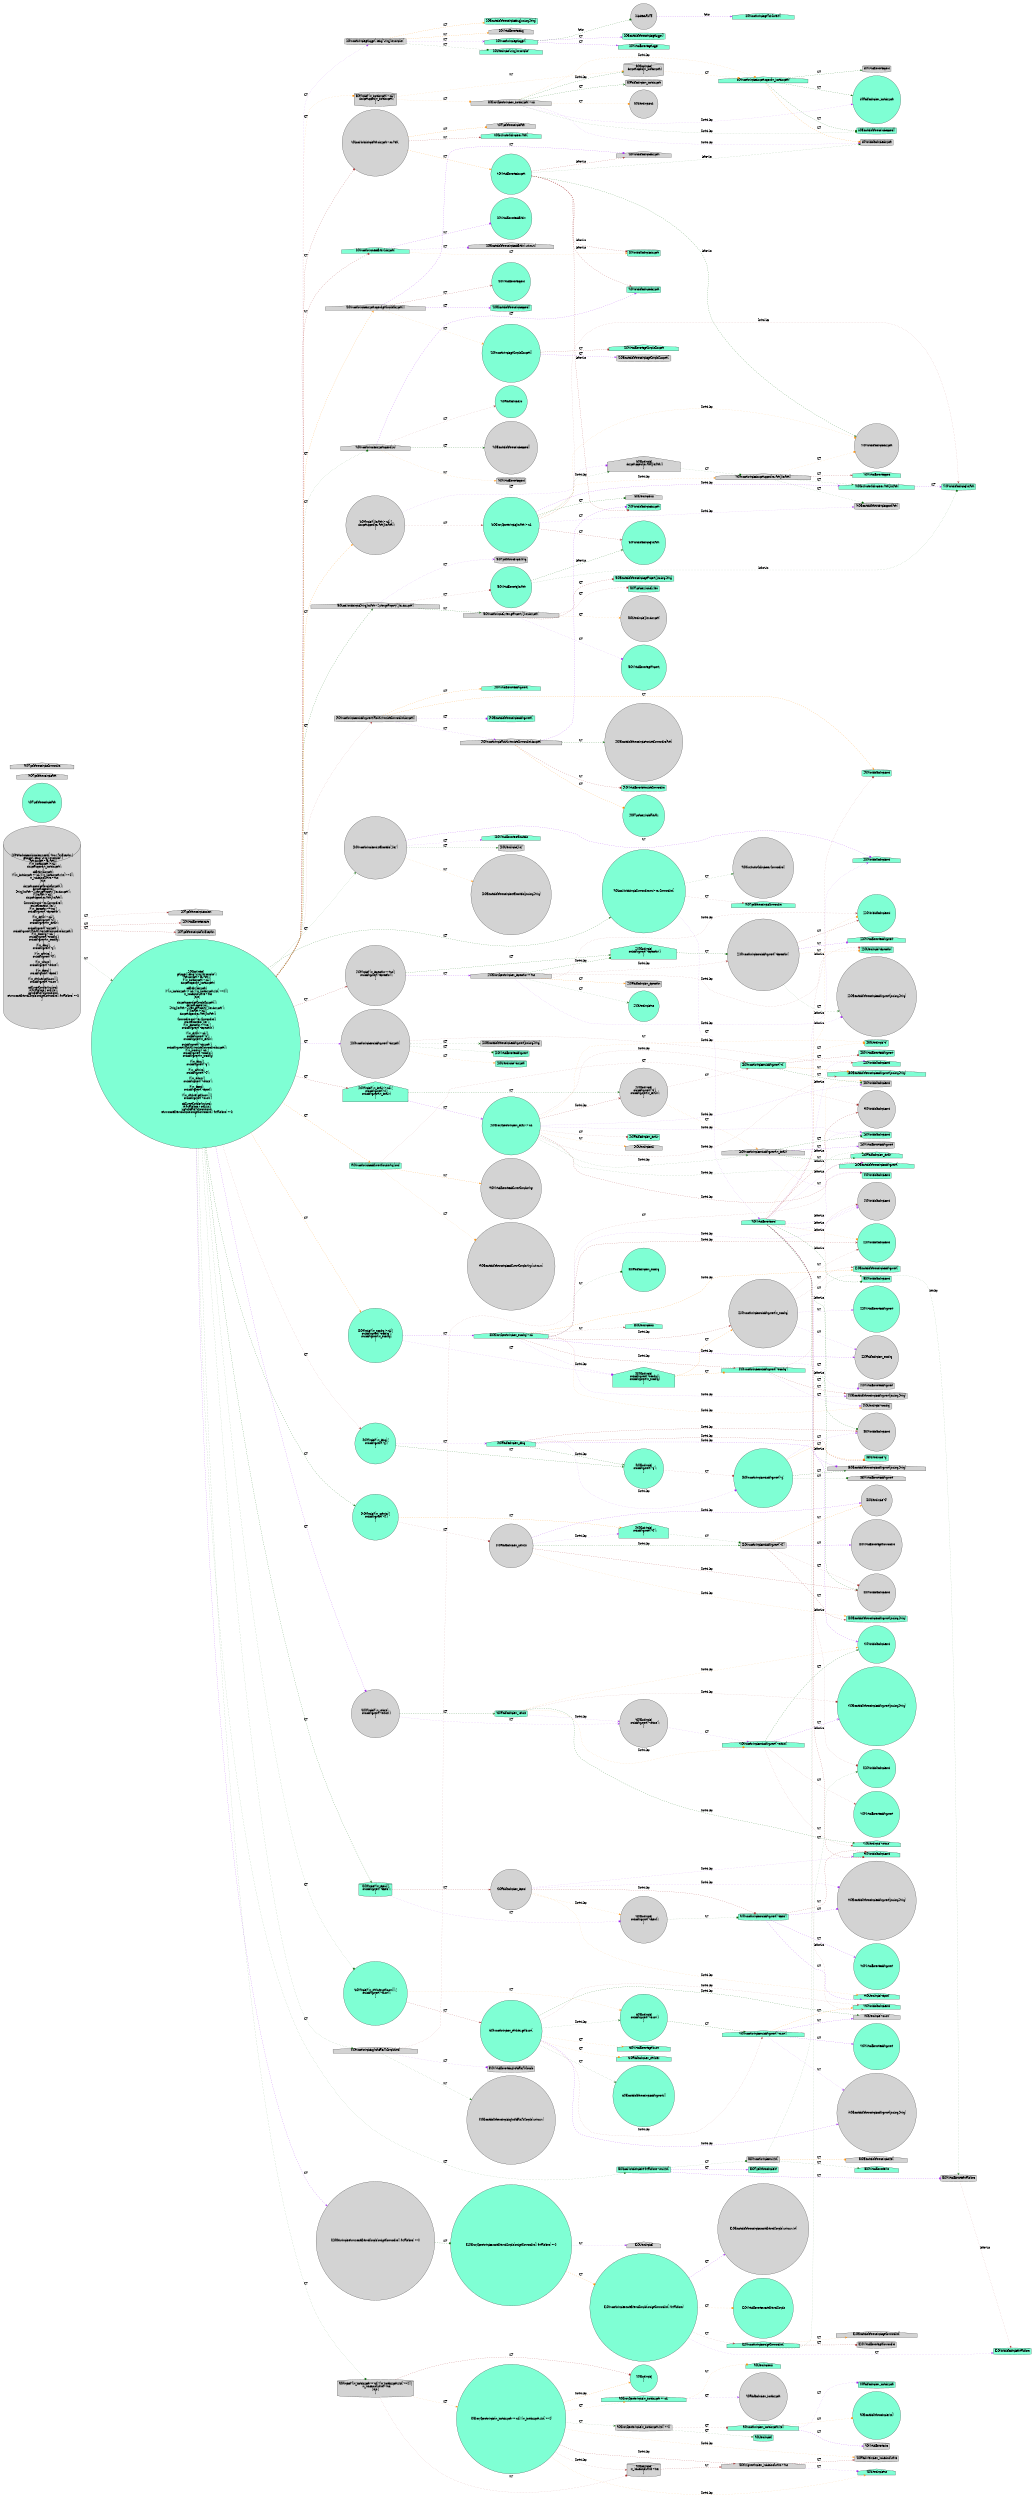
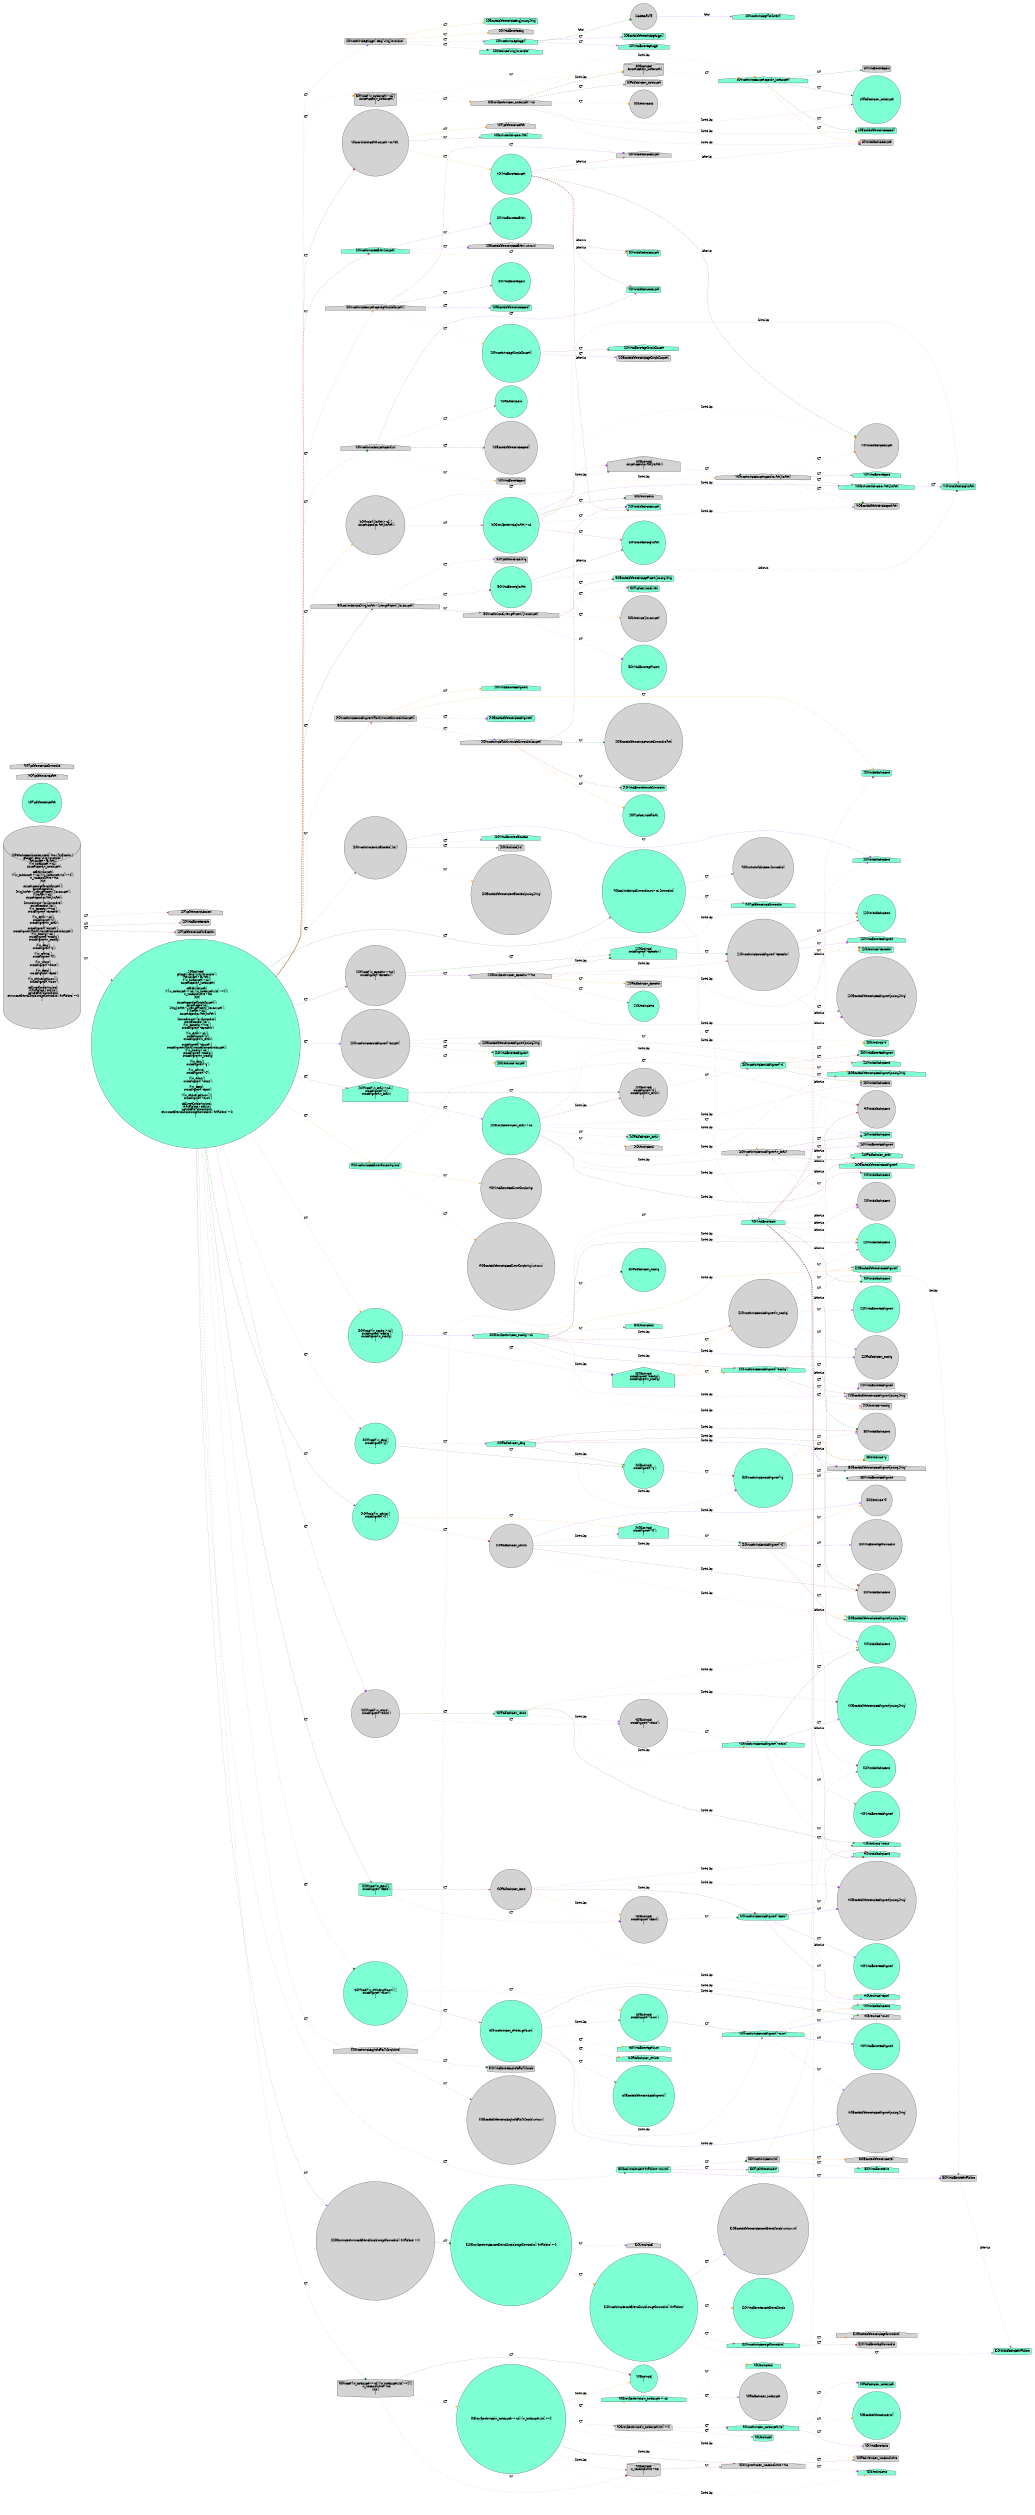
(877, 1279) -> (877, 1279)
(437, 2062) -> (437, 2062)
